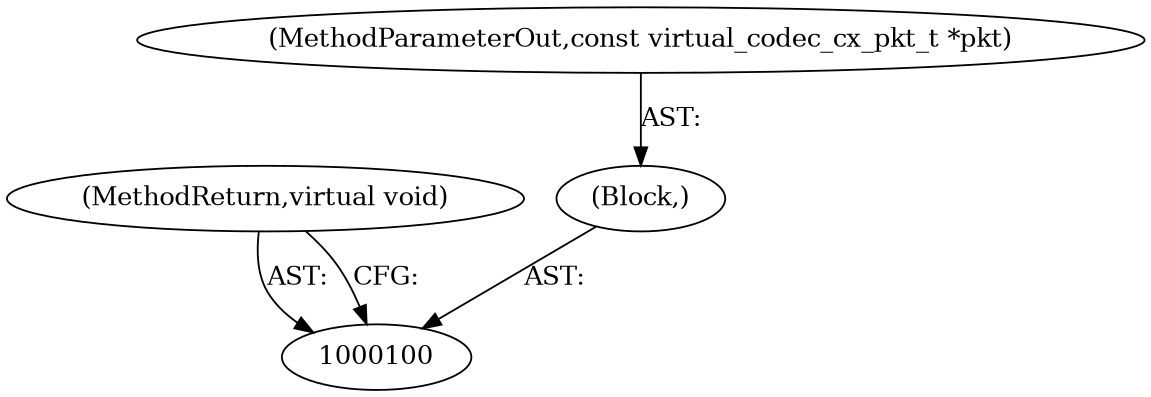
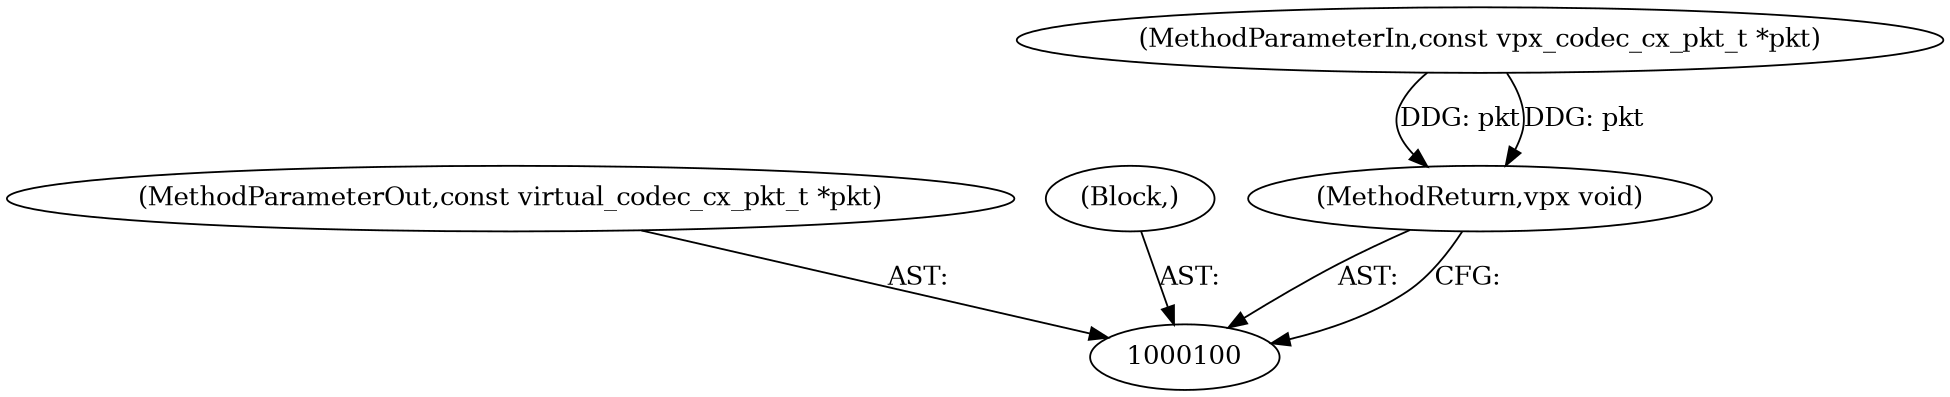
none -> (1480, 40)
(641, 110) -> (866, 282)
(265, 199) -> (1480, 199)
